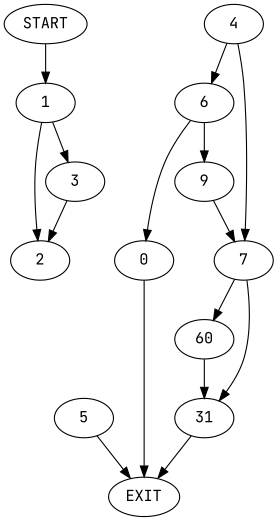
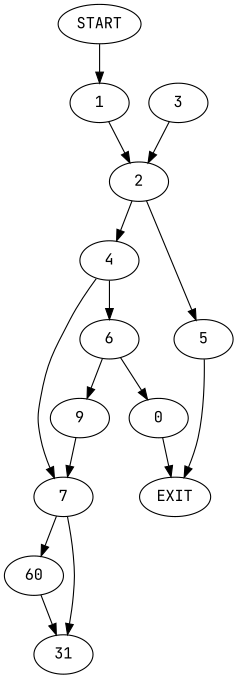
(58, 137) -> none
none -> (126, 216)
none -> (169, 255)
(178, 453) -> none
